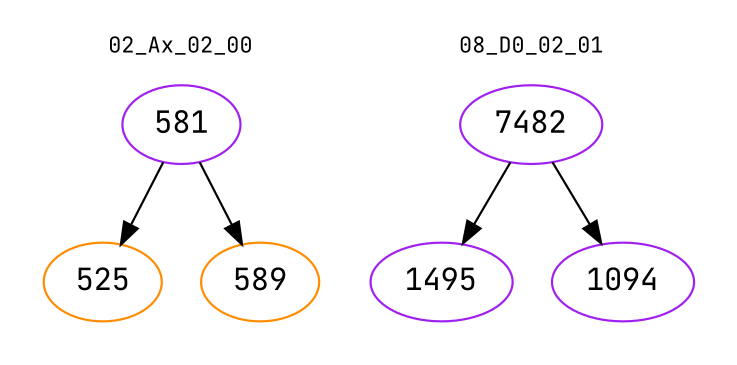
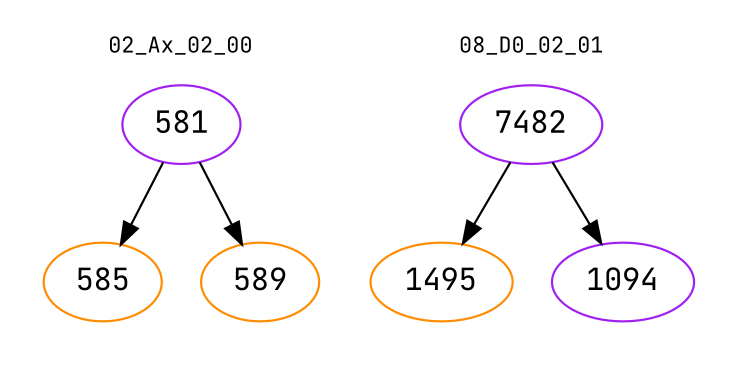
(103, 282) -> (103, 282)
(442, 282) -> (442, 282)
